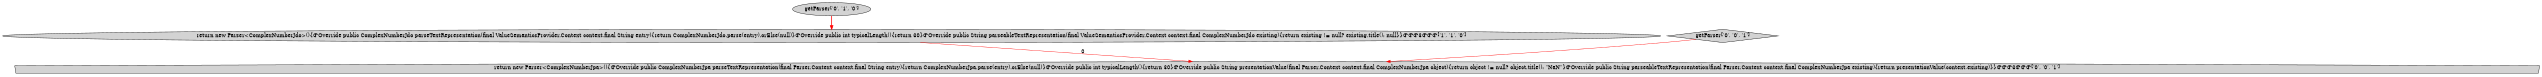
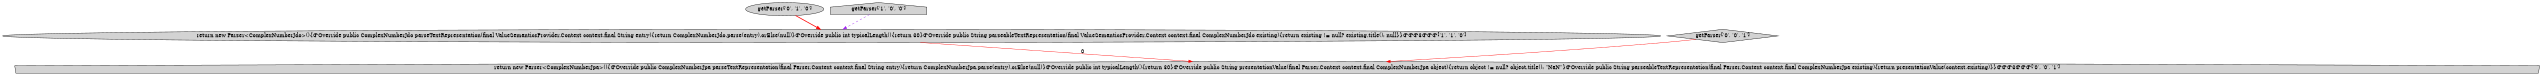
none -> (879, 9)
